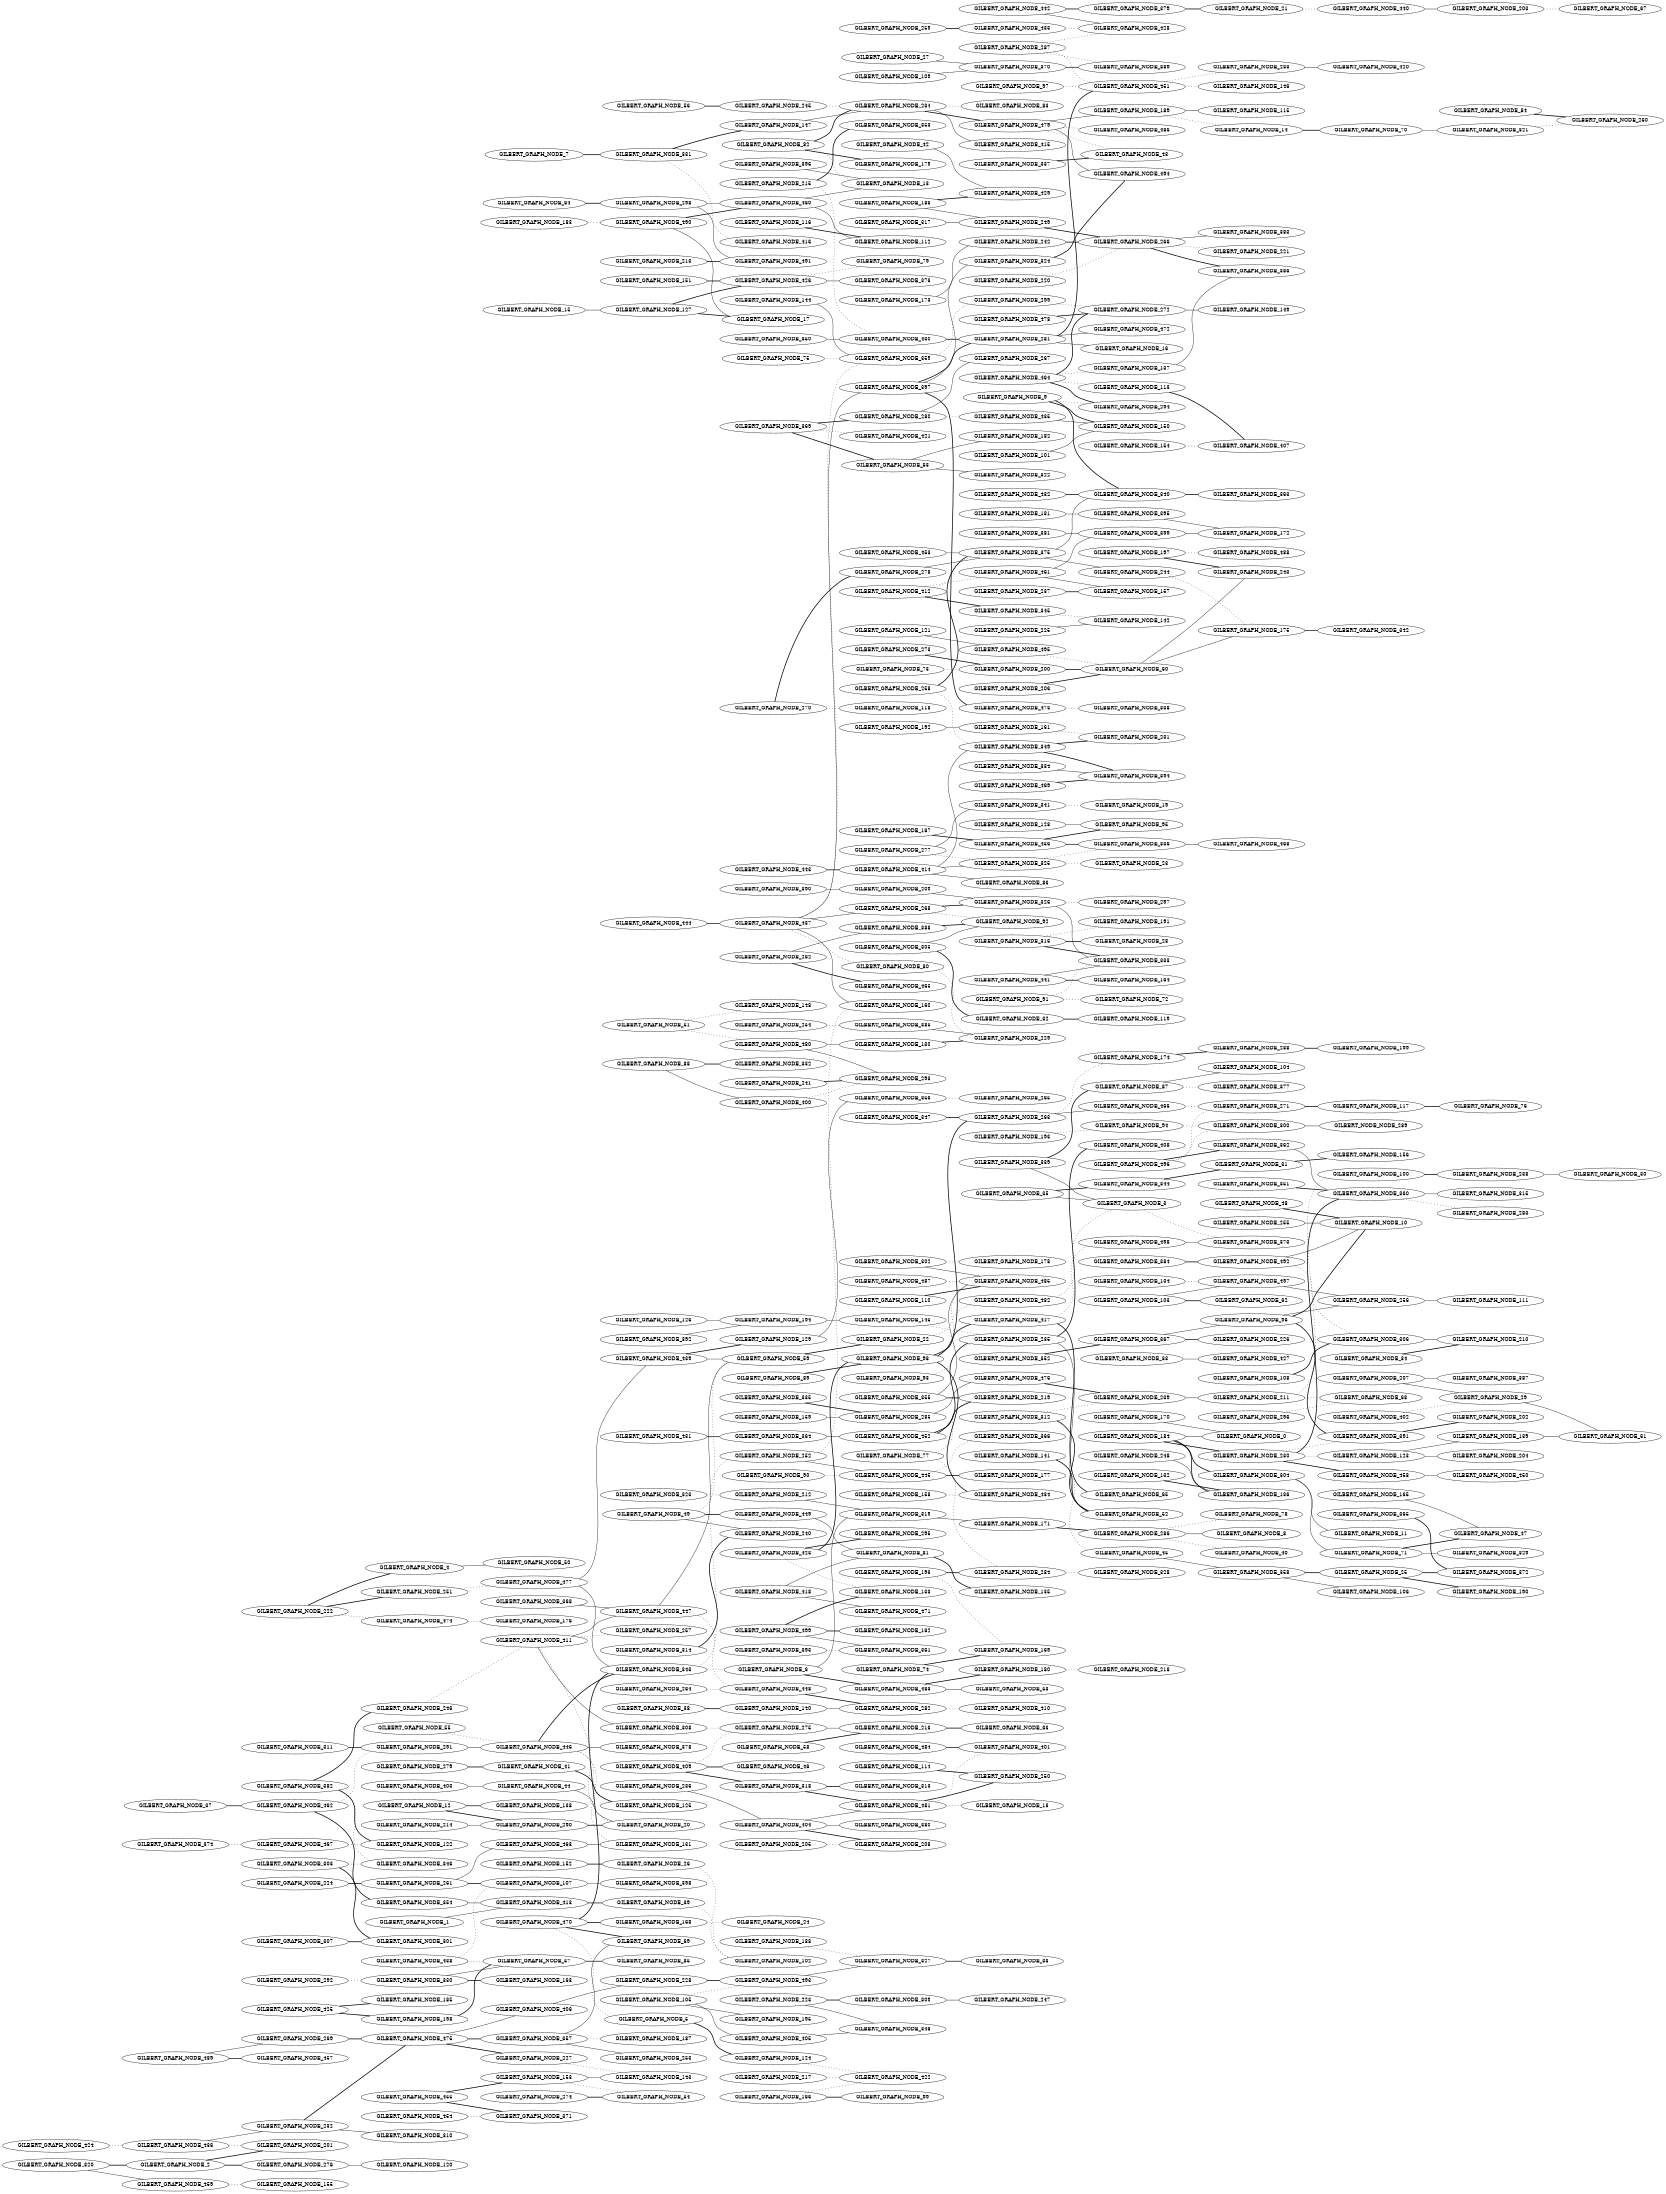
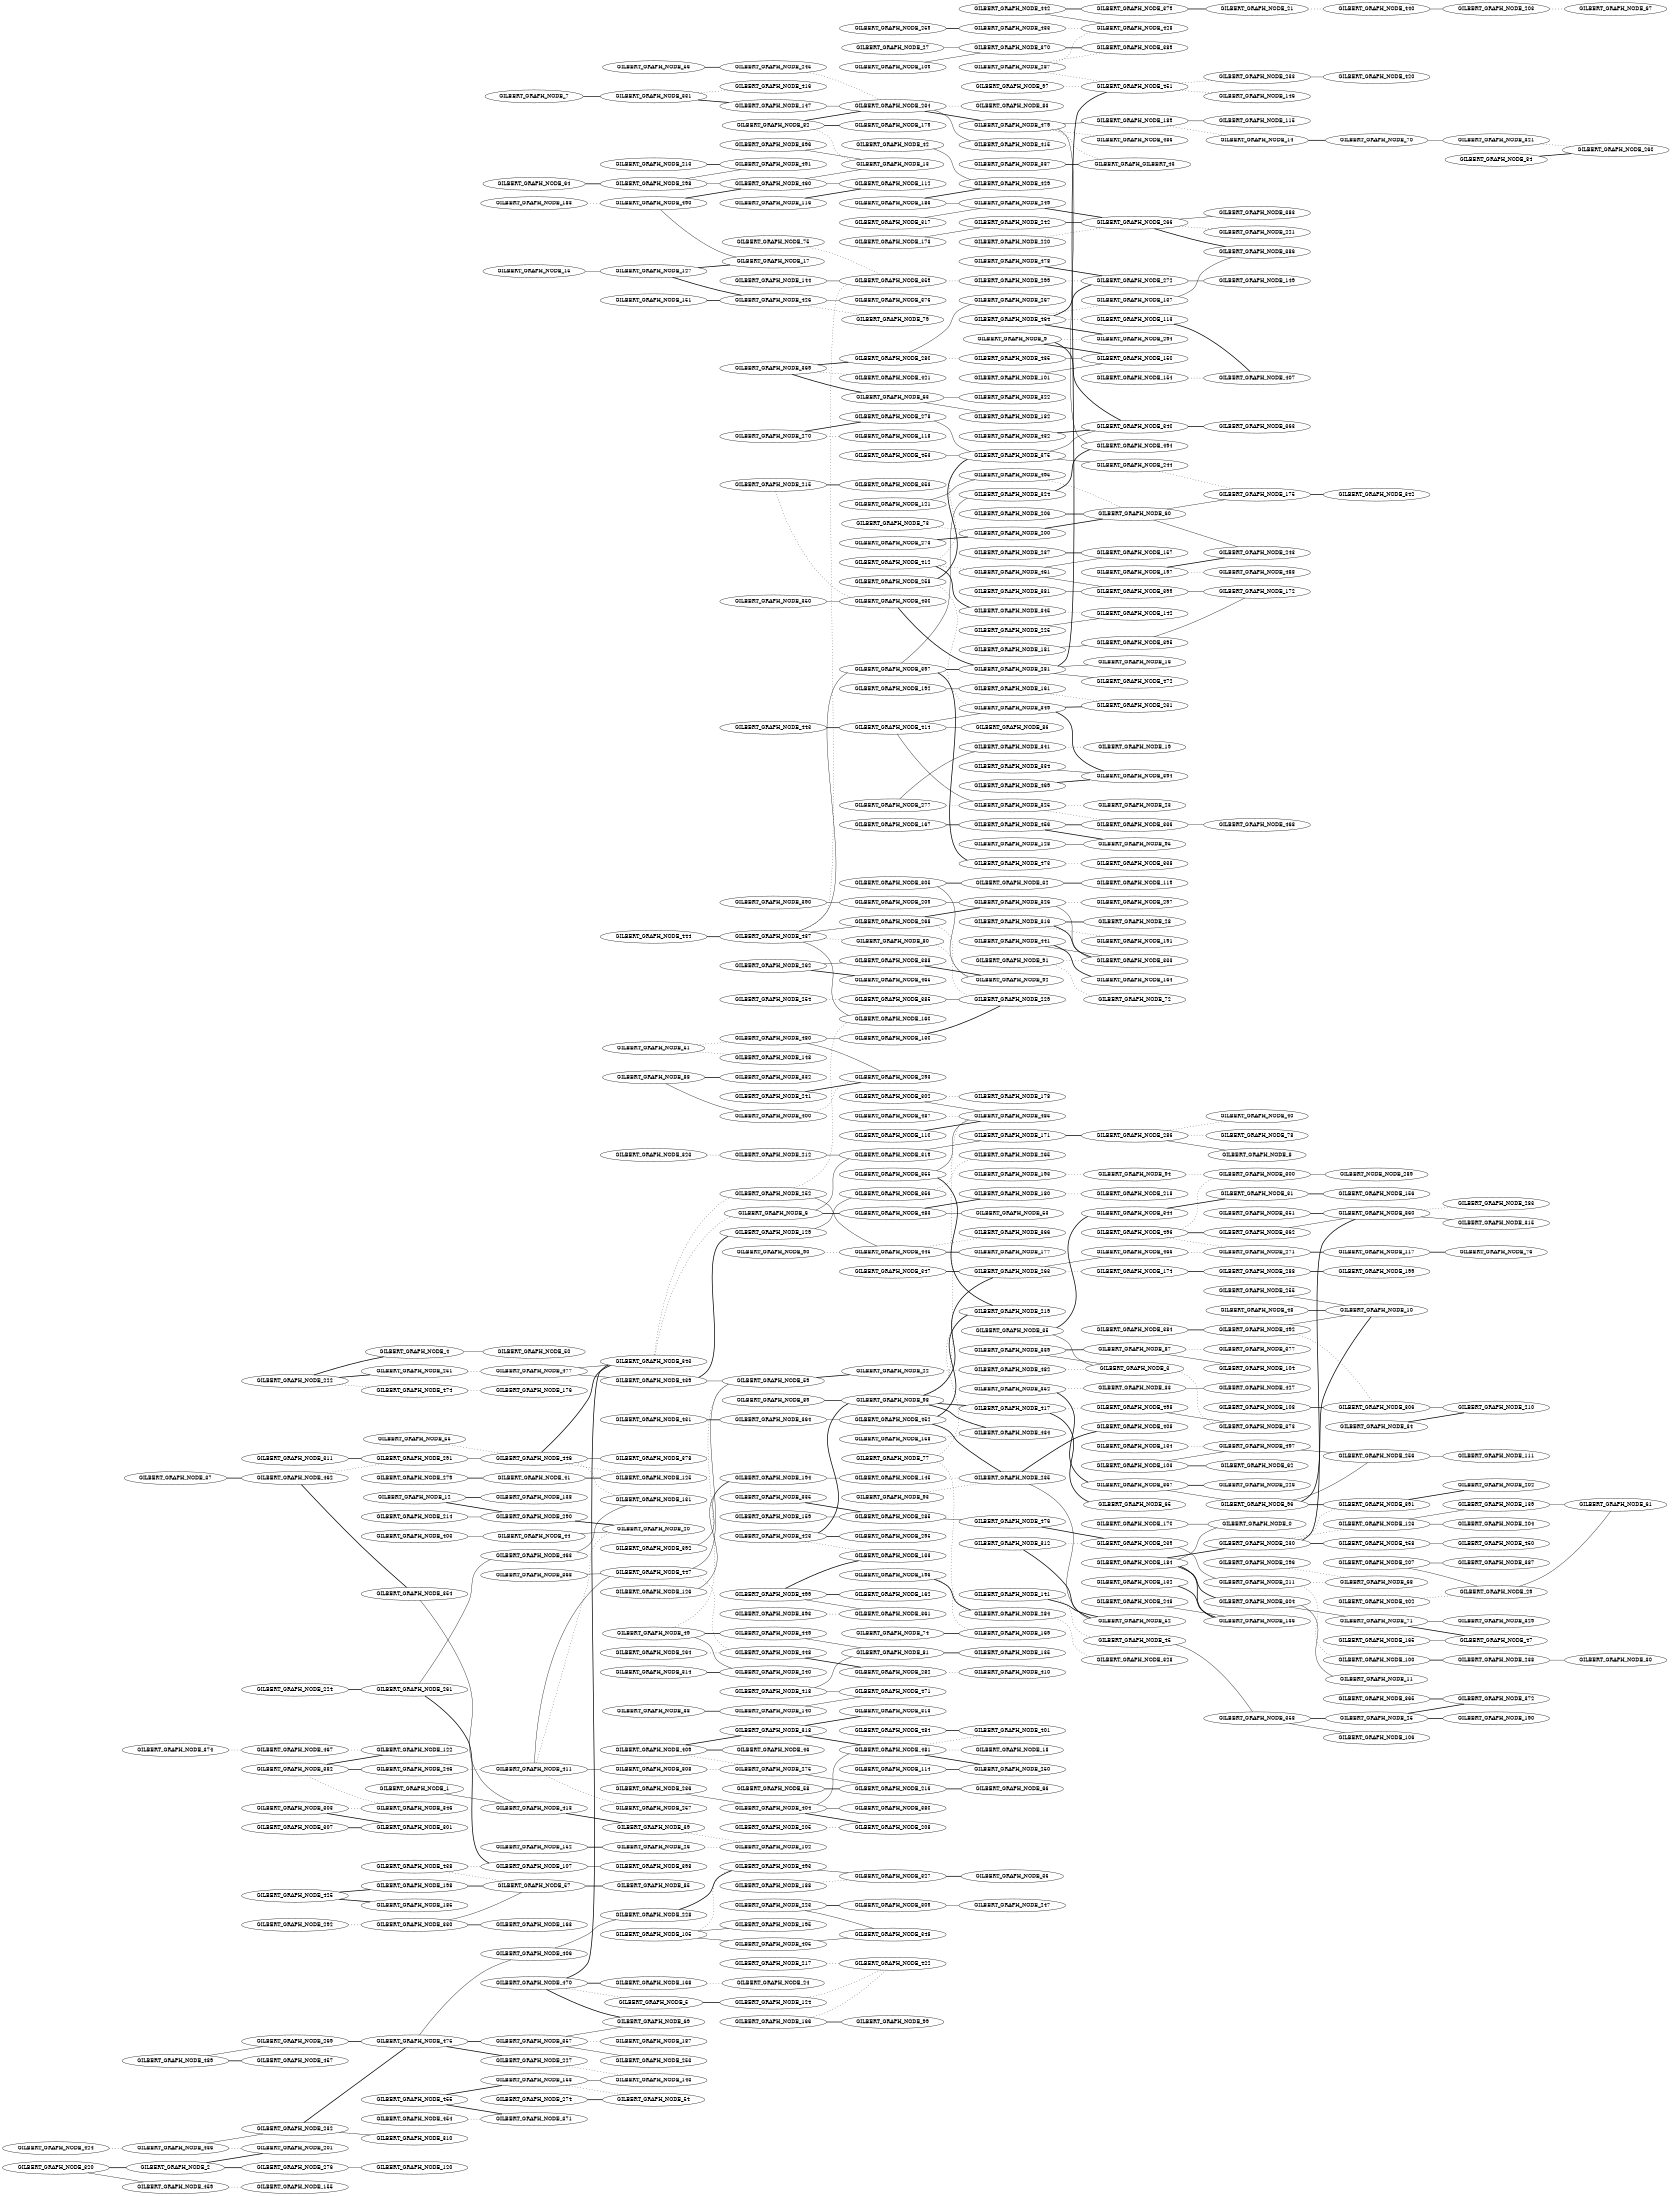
(1132, 155) -> (1135, 164)
(833, 1709) -> (833, 1701)
